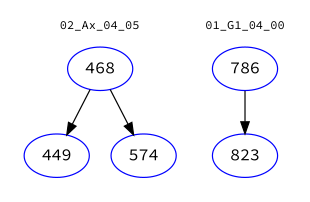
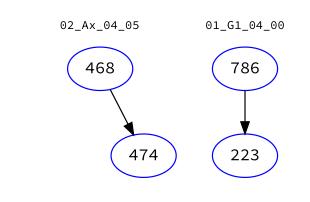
(57, 156) -> none
(144, 156) -> (144, 156)
(245, 156) -> (245, 156)
